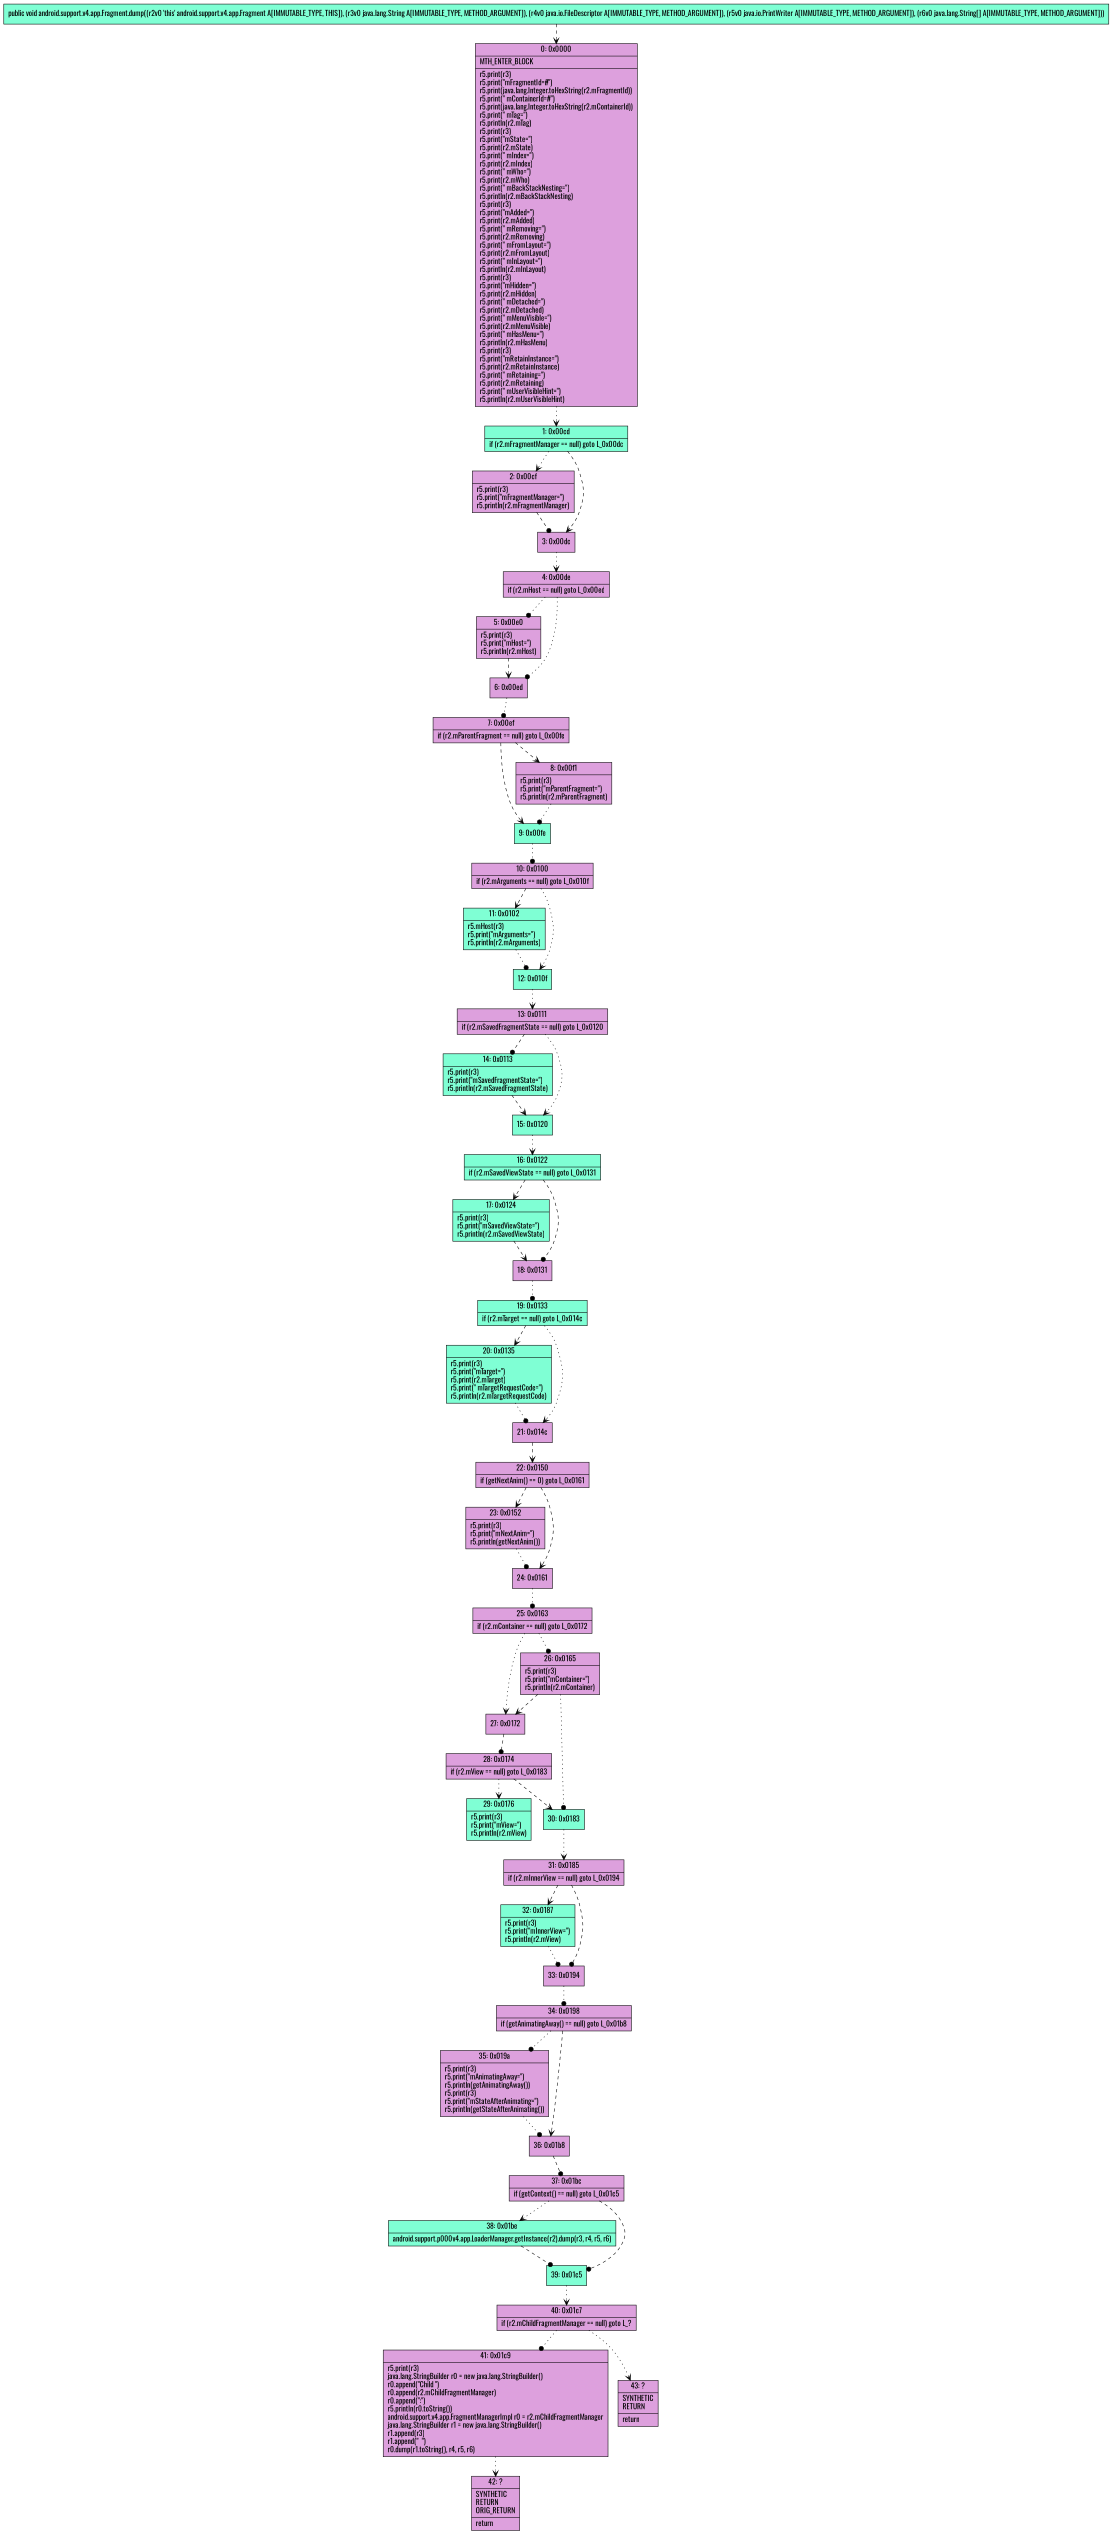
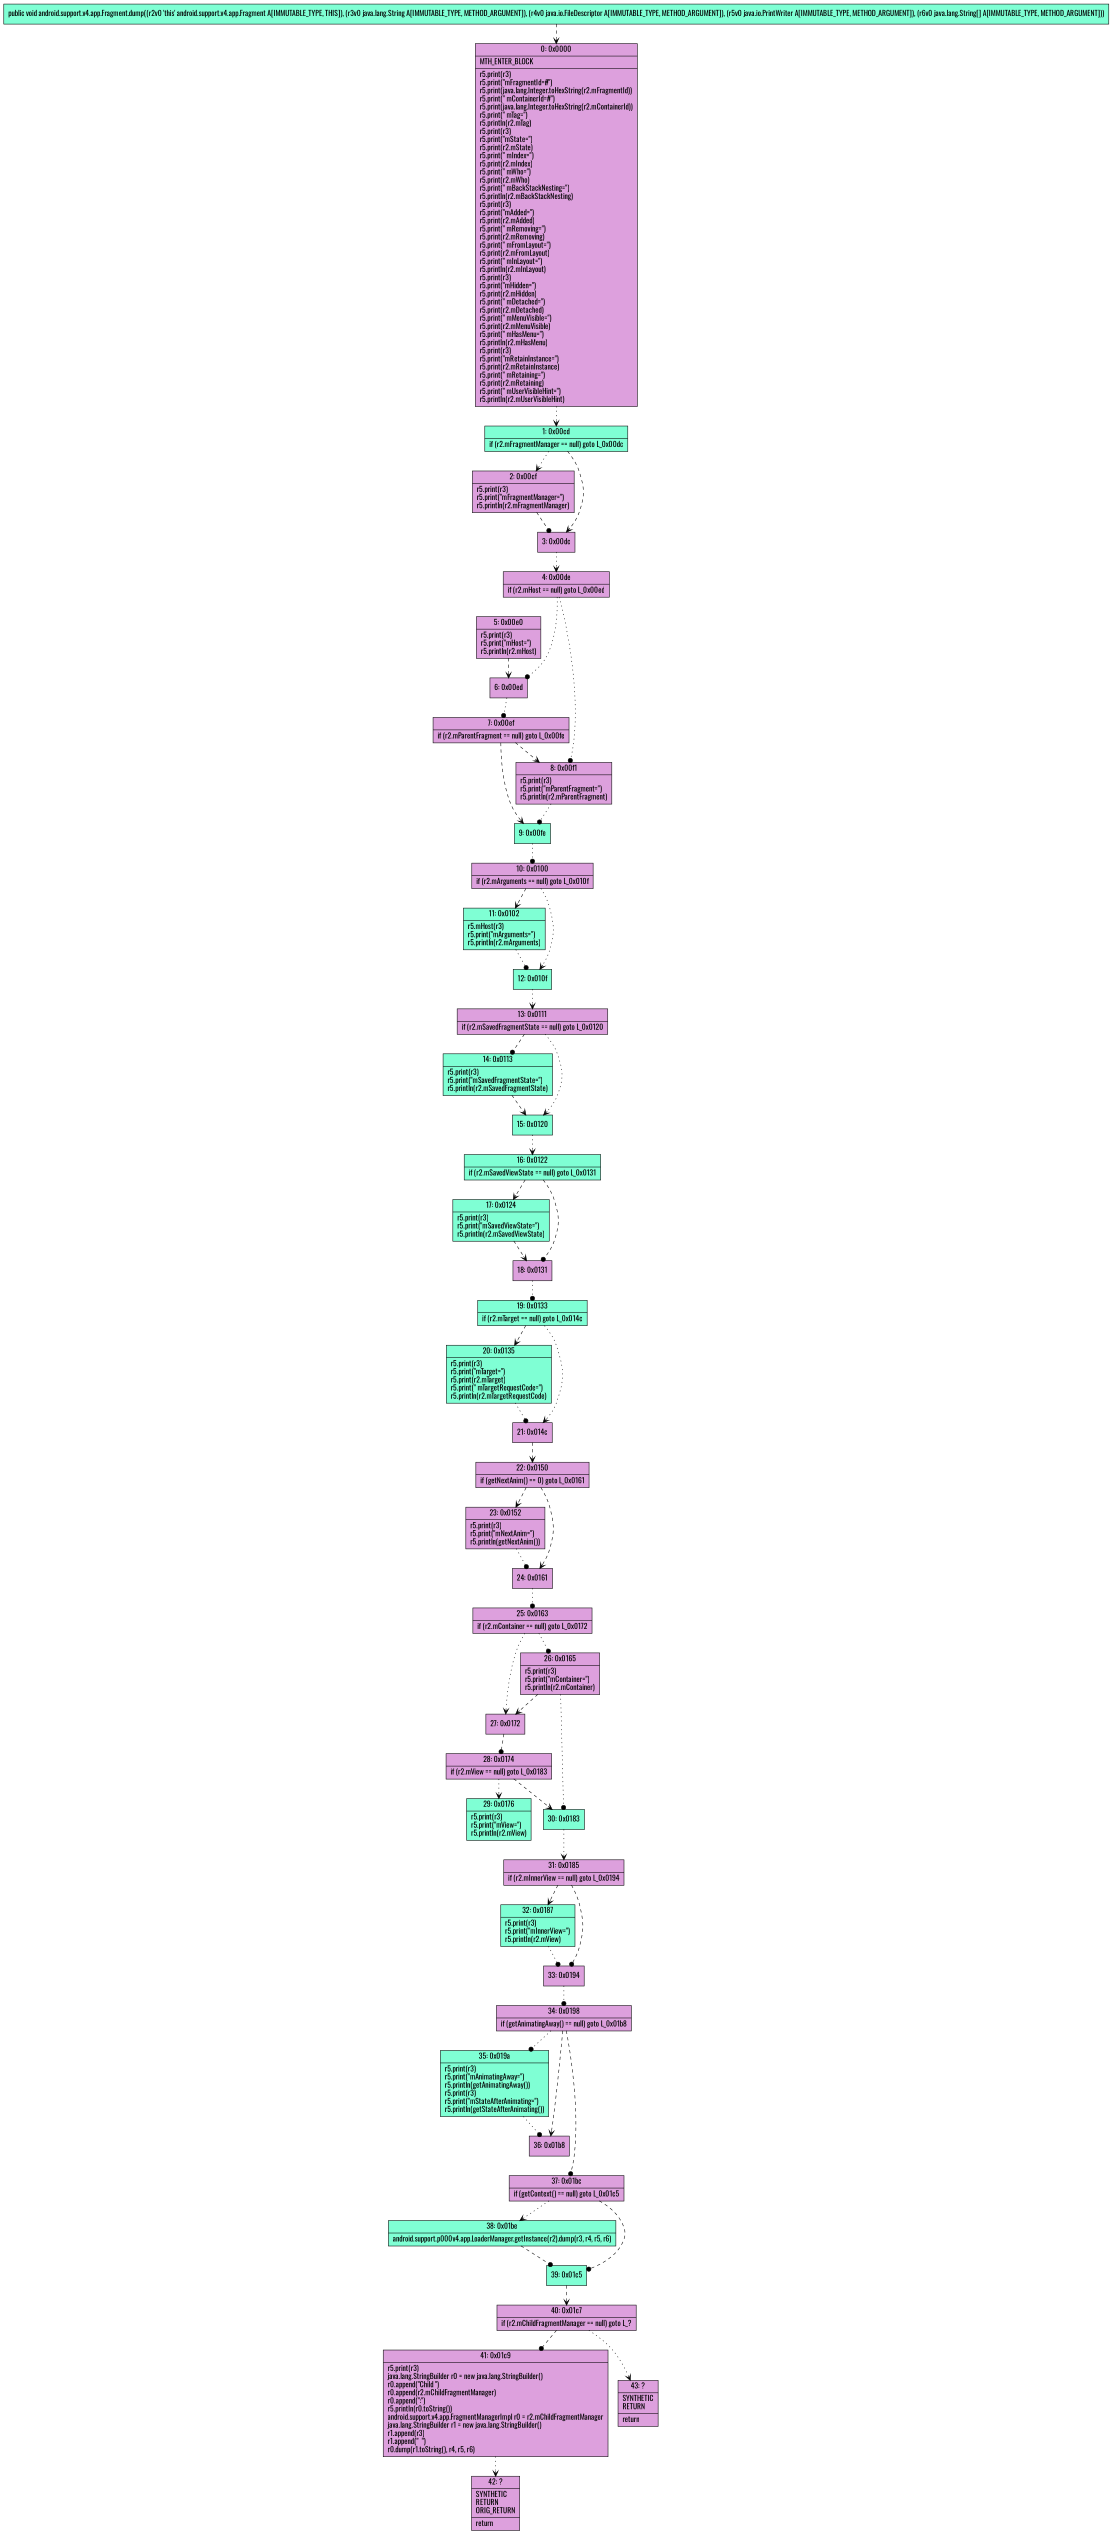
(538, 605) -> (573, 677)
(495, 2084) -> (495, 2084)
(556, 2164) -> (575, 2101)
(567, 2293) -> (567, 2293)
(550, 2338) -> (550, 2338)
